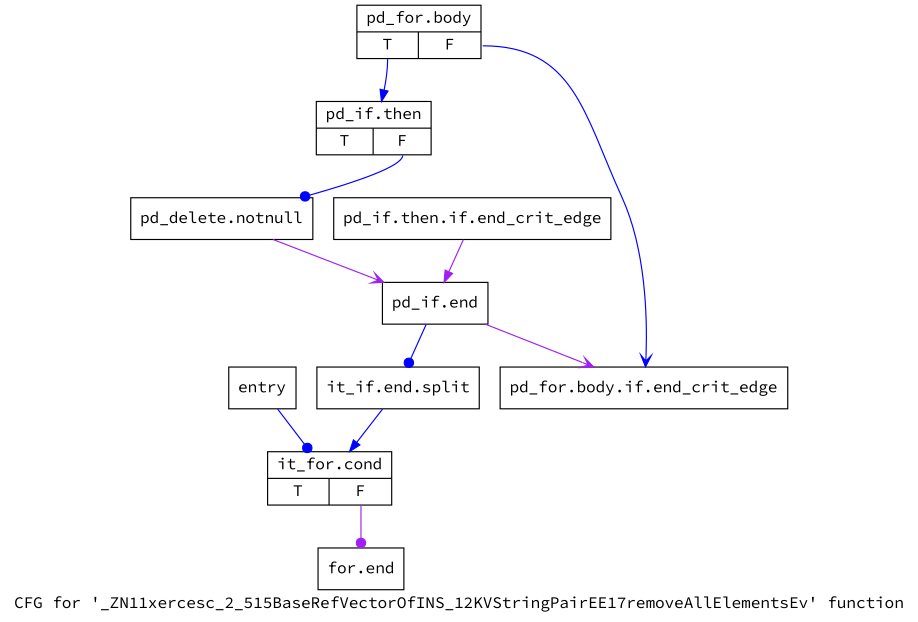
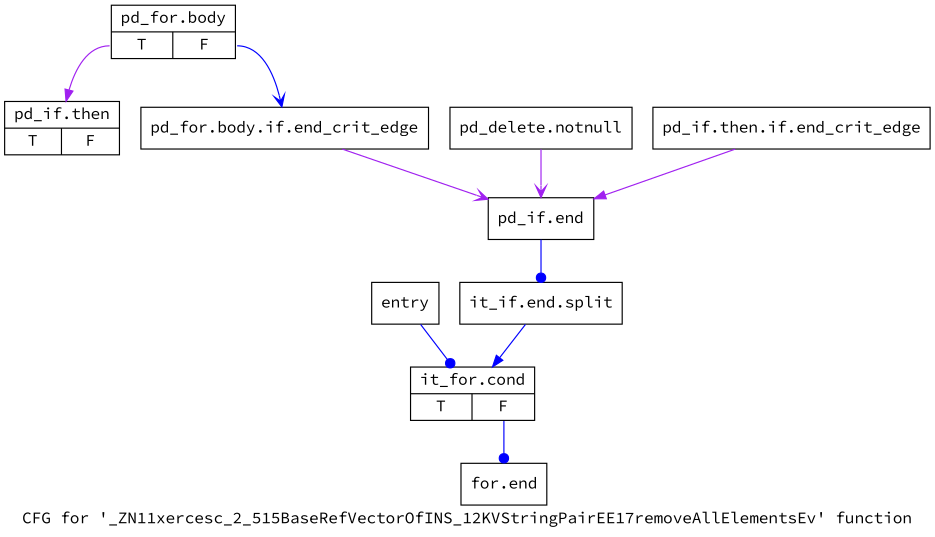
(387, 75) -> (83, 61)
(359, 180) -> none
(534, 343) -> (409, 172)
(361, 522) -> (504, 437)
